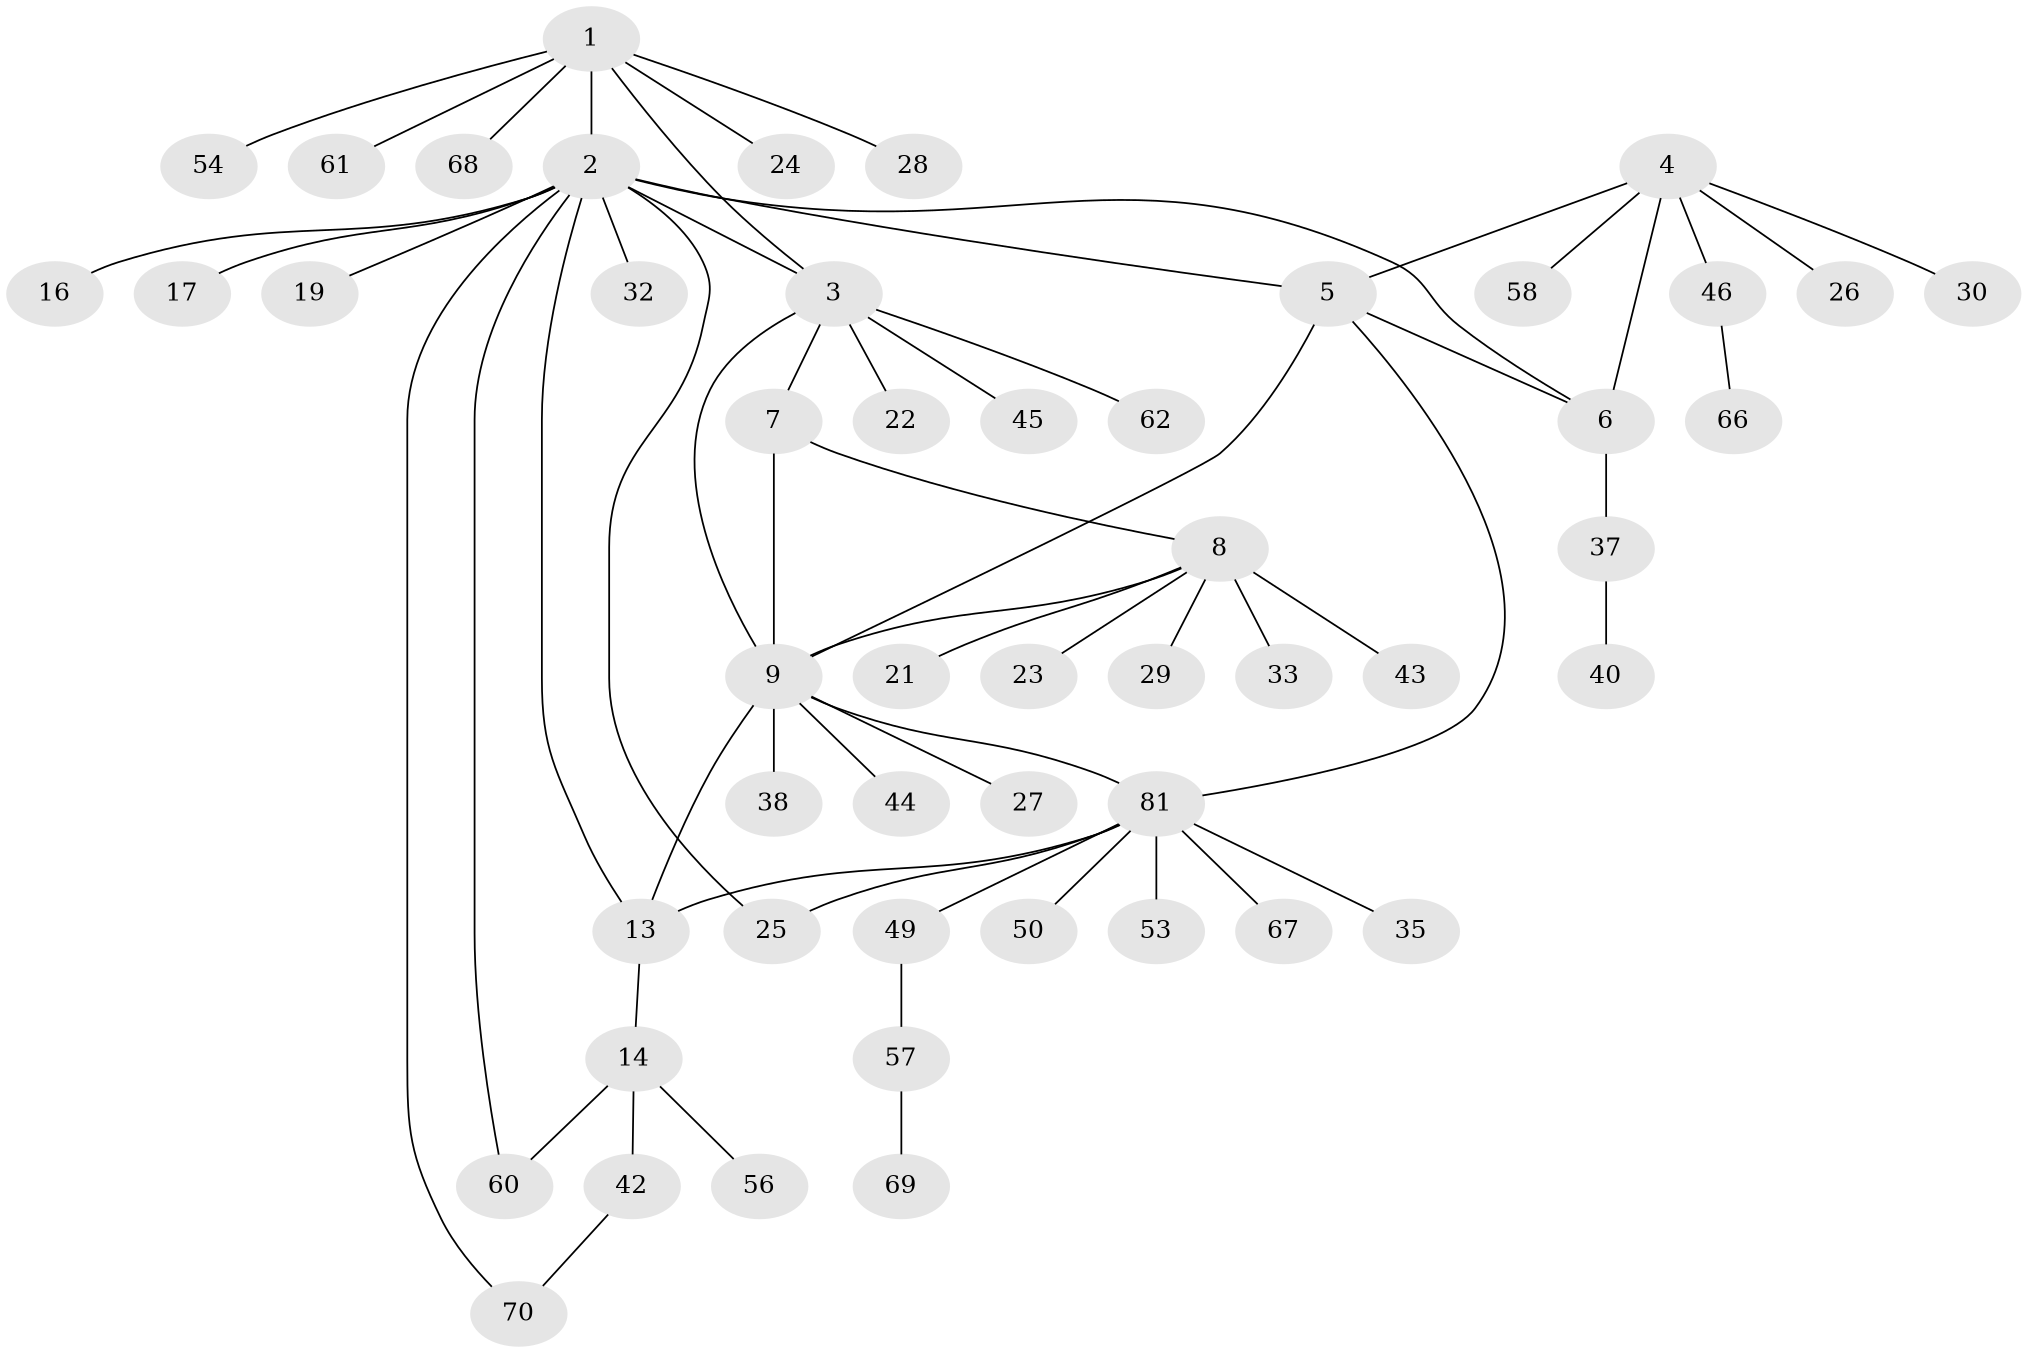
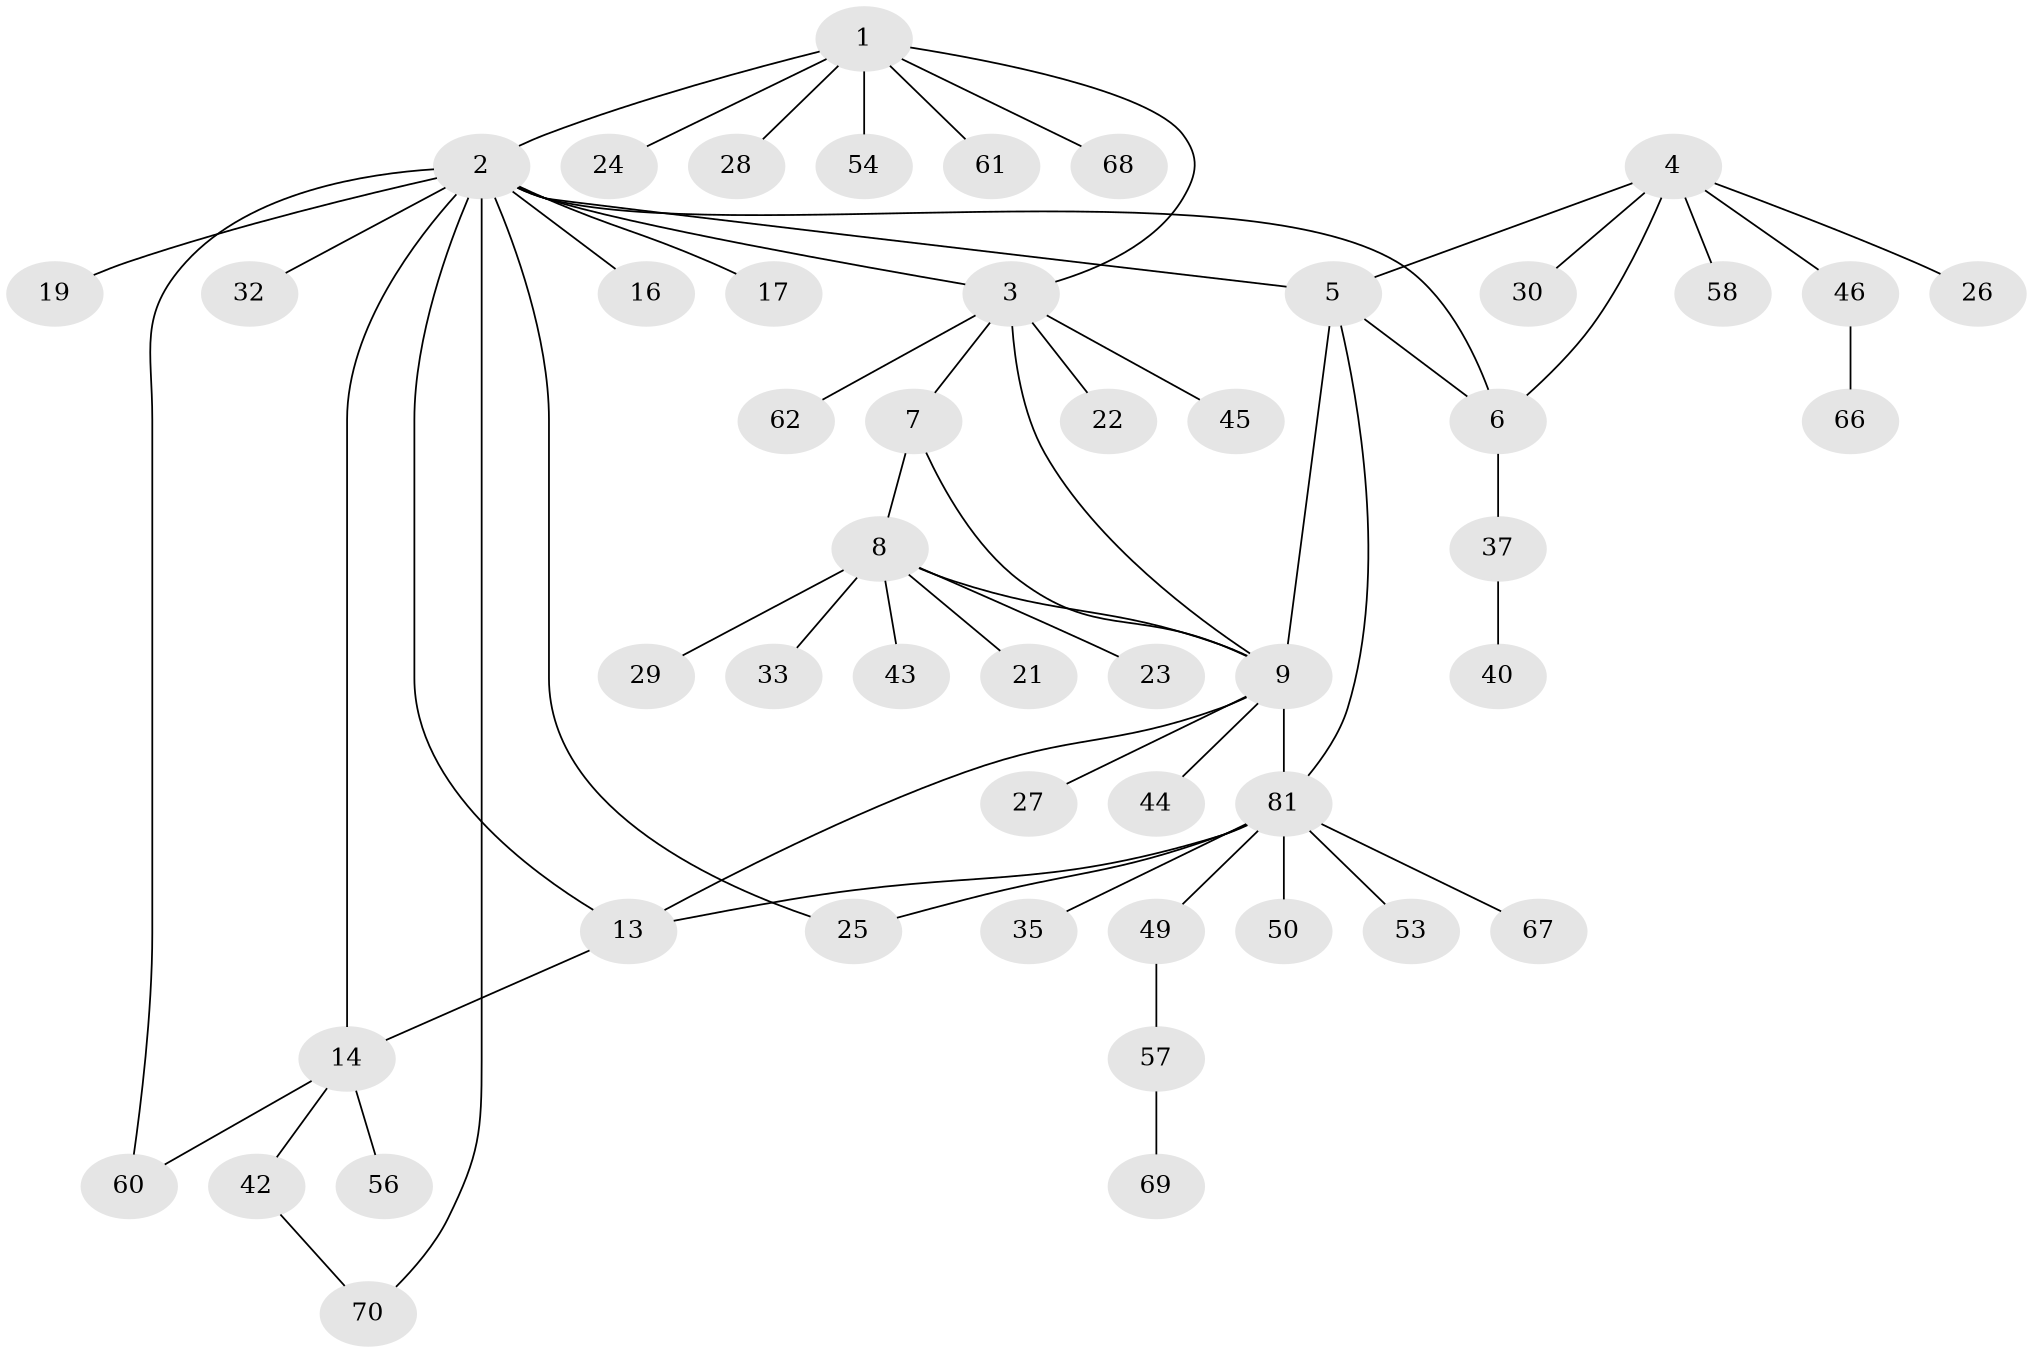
none -> (347, 596)
(774, 804) -> none
